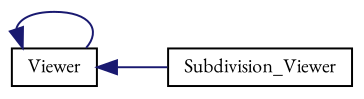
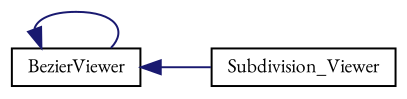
(54, 67) -> (76, 67)
